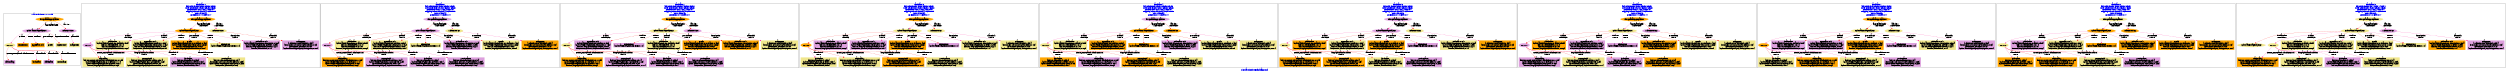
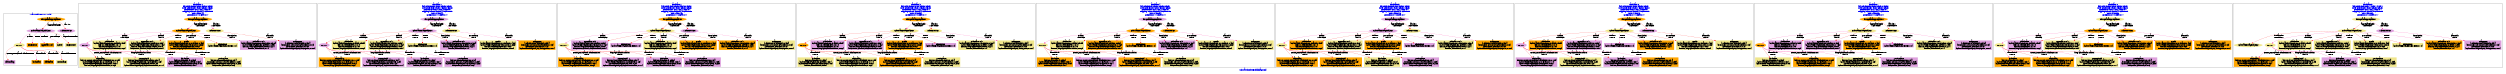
(74, 45) -> none
(49, 62) -> (49, 62)
